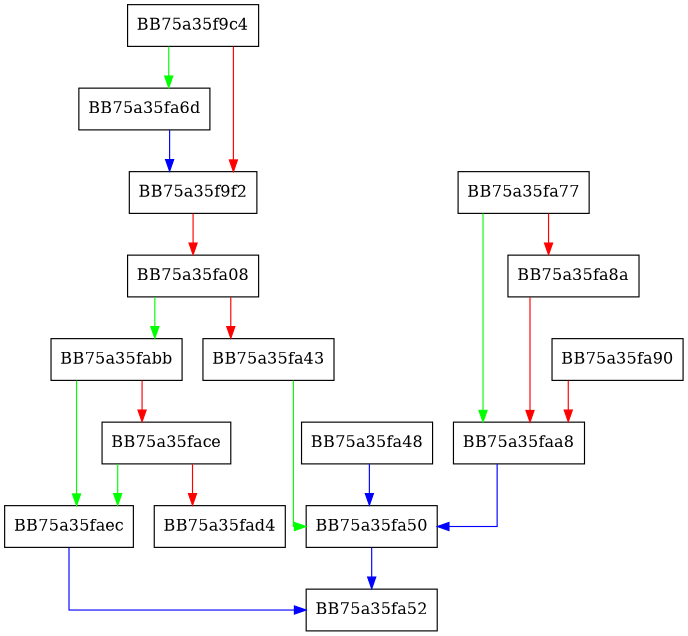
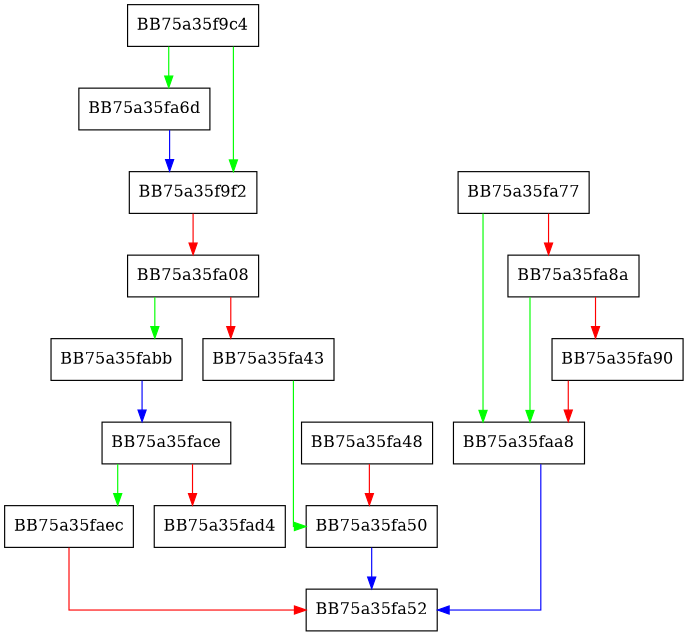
(233, 103) -> (233, 103)
none -> (596, 312)
(530, 354) -> (530, 354)
(142, 395) -> (142, 395)
(77, 437) -> none
(369, 479) -> (369, 479)
(497, 519) -> (541, 583)
(150, 610) -> (150, 610)
